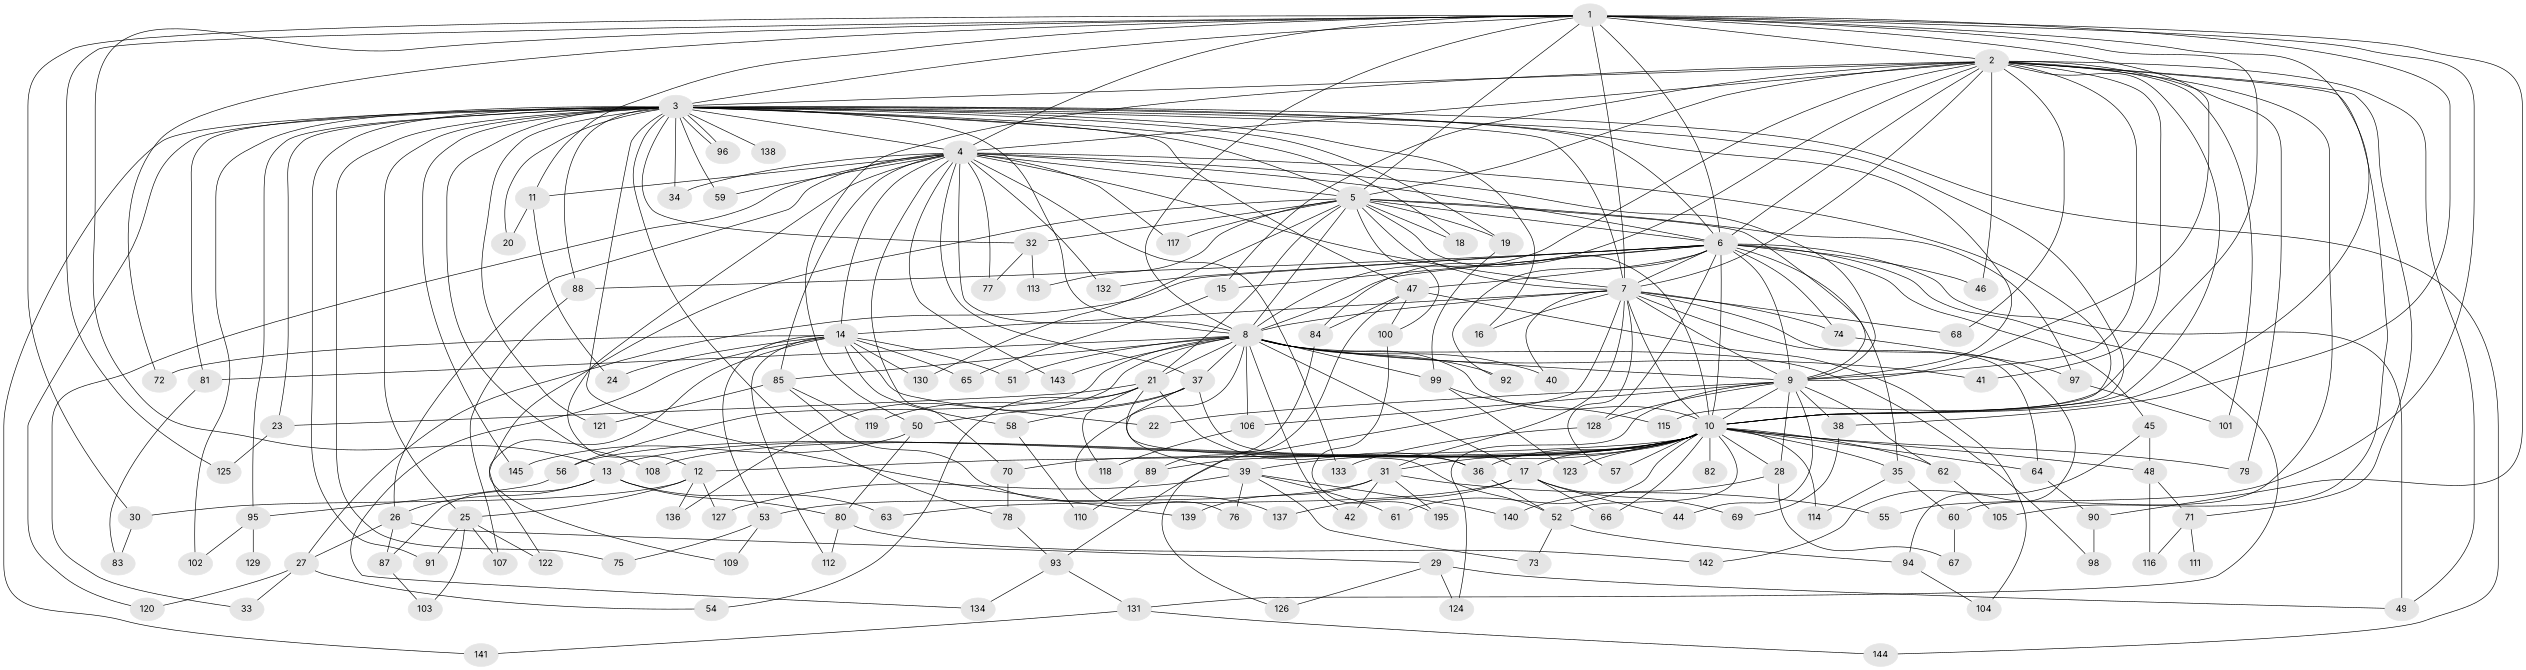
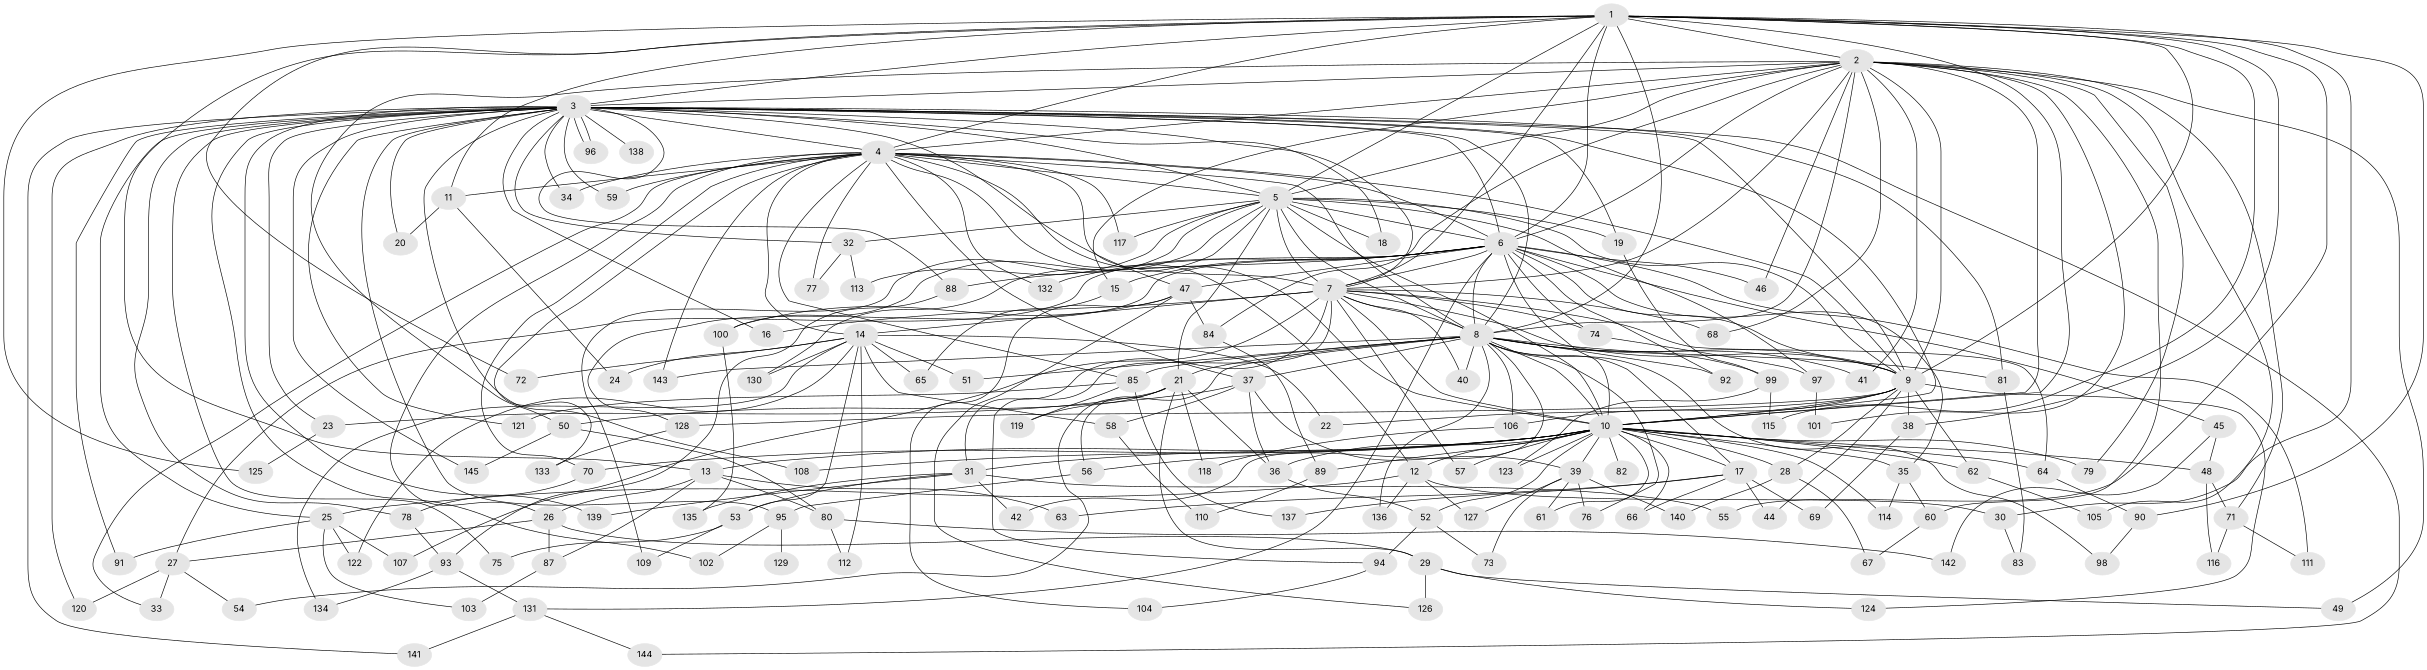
(2175, 334) -> (1964, 338)
(1432, 471) -> (1223, 547)
(1441, 518) -> (690, 518)
